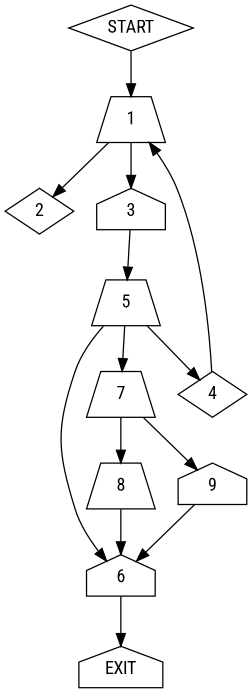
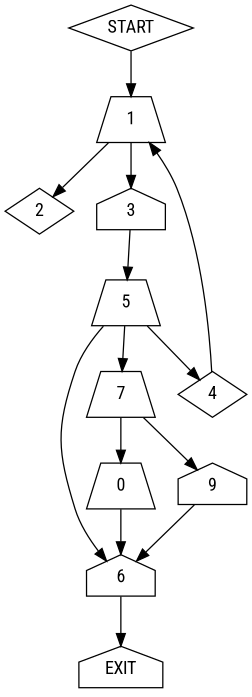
(121, 486) -> (121, 486)
